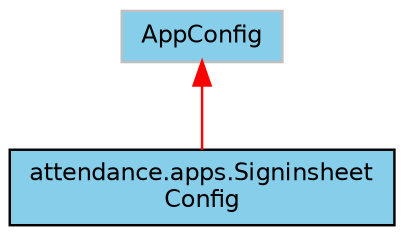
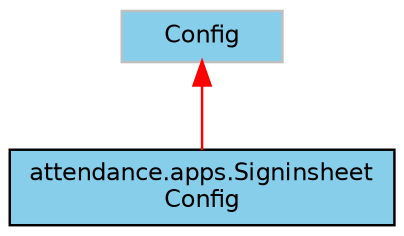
(202, 37) -> (202, 37)
